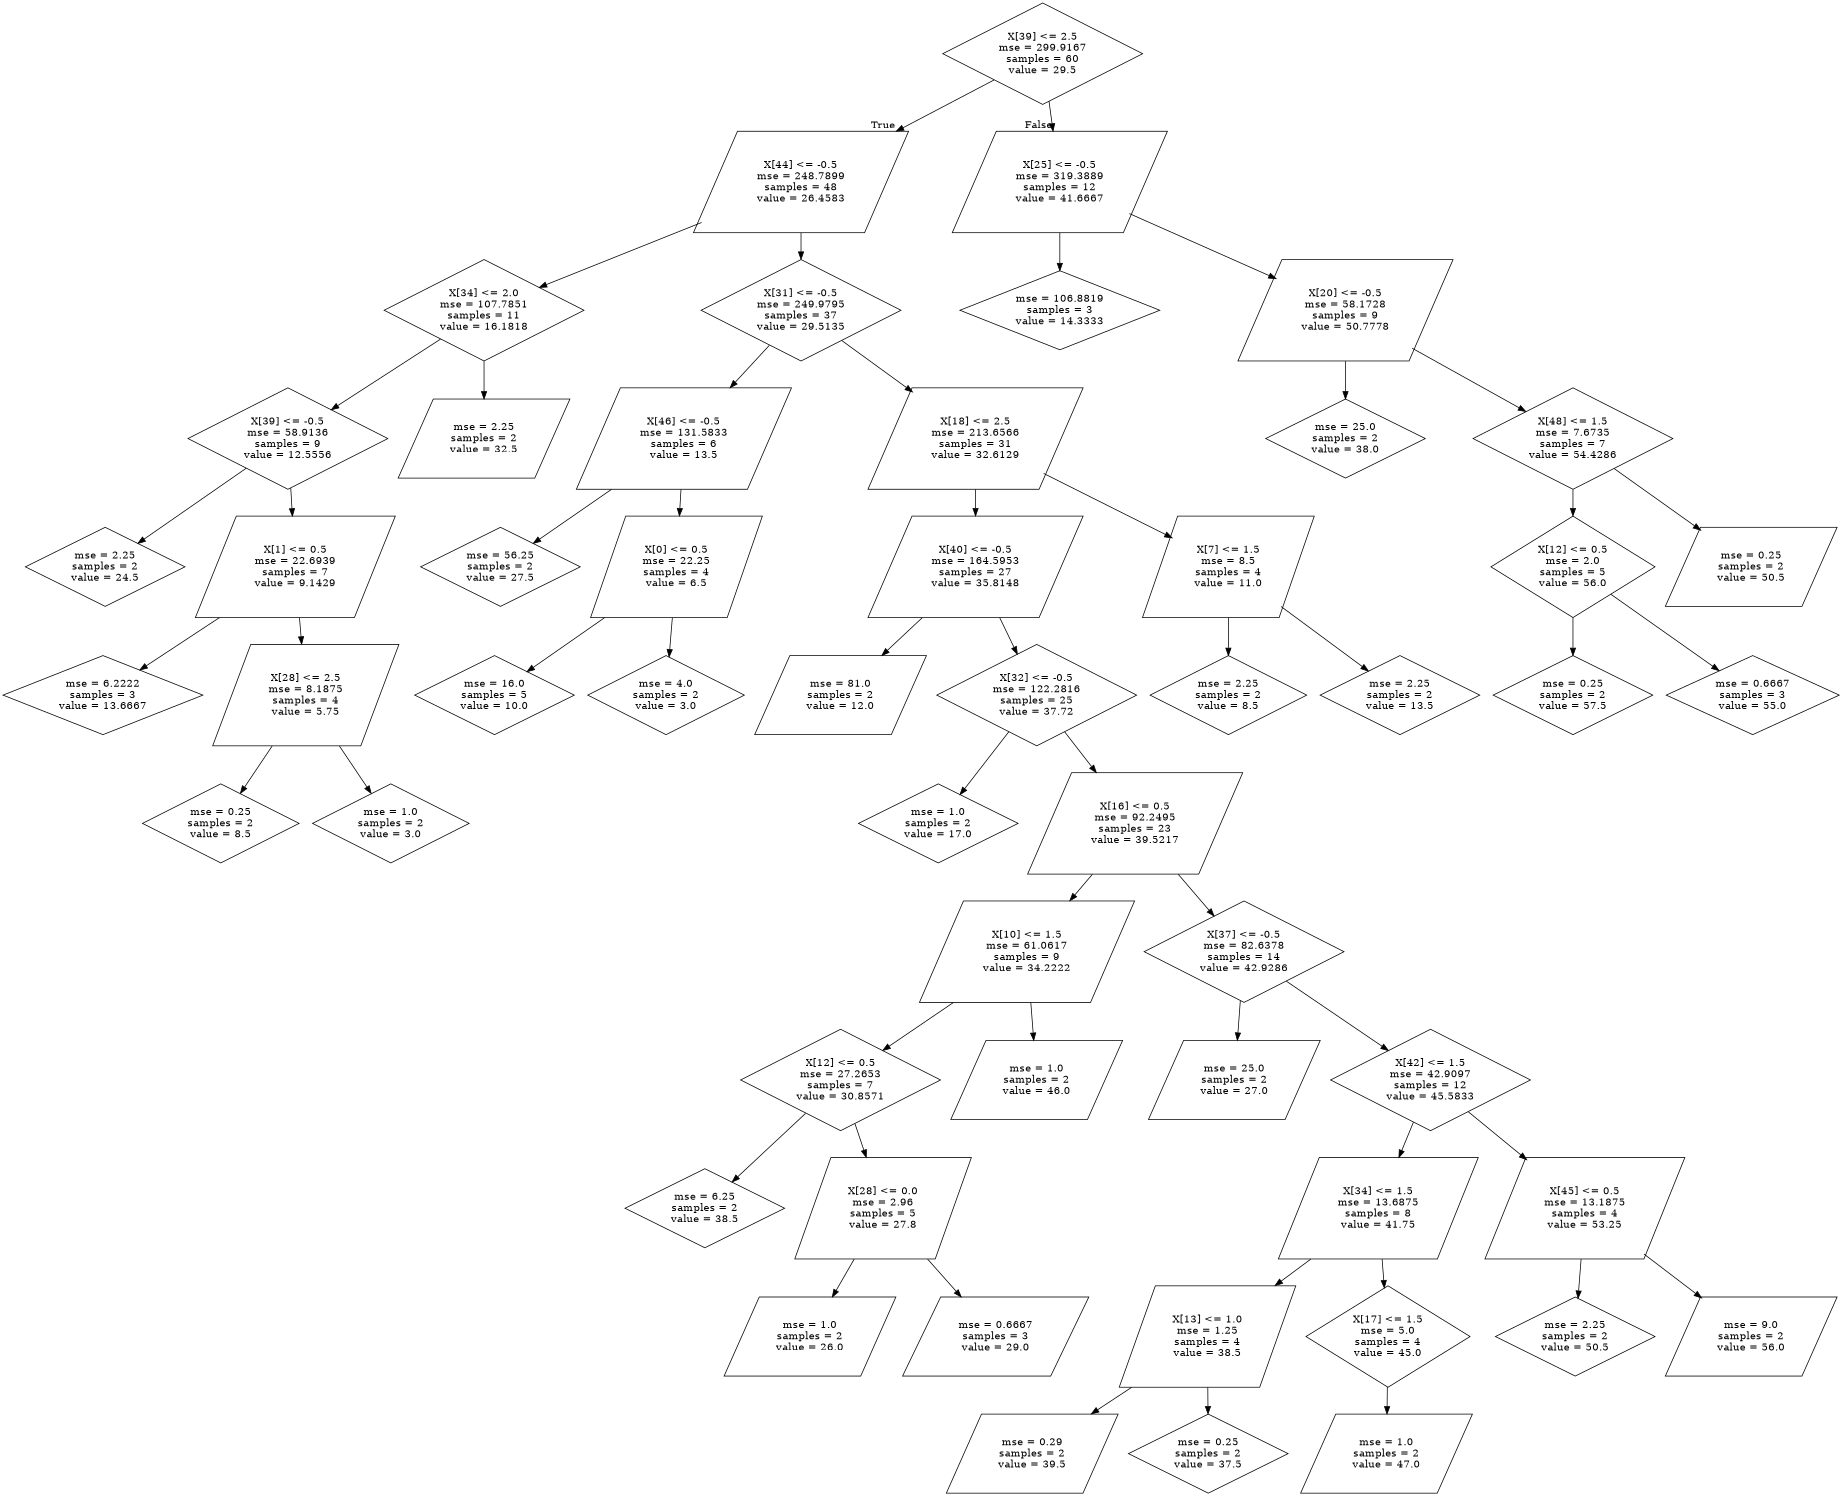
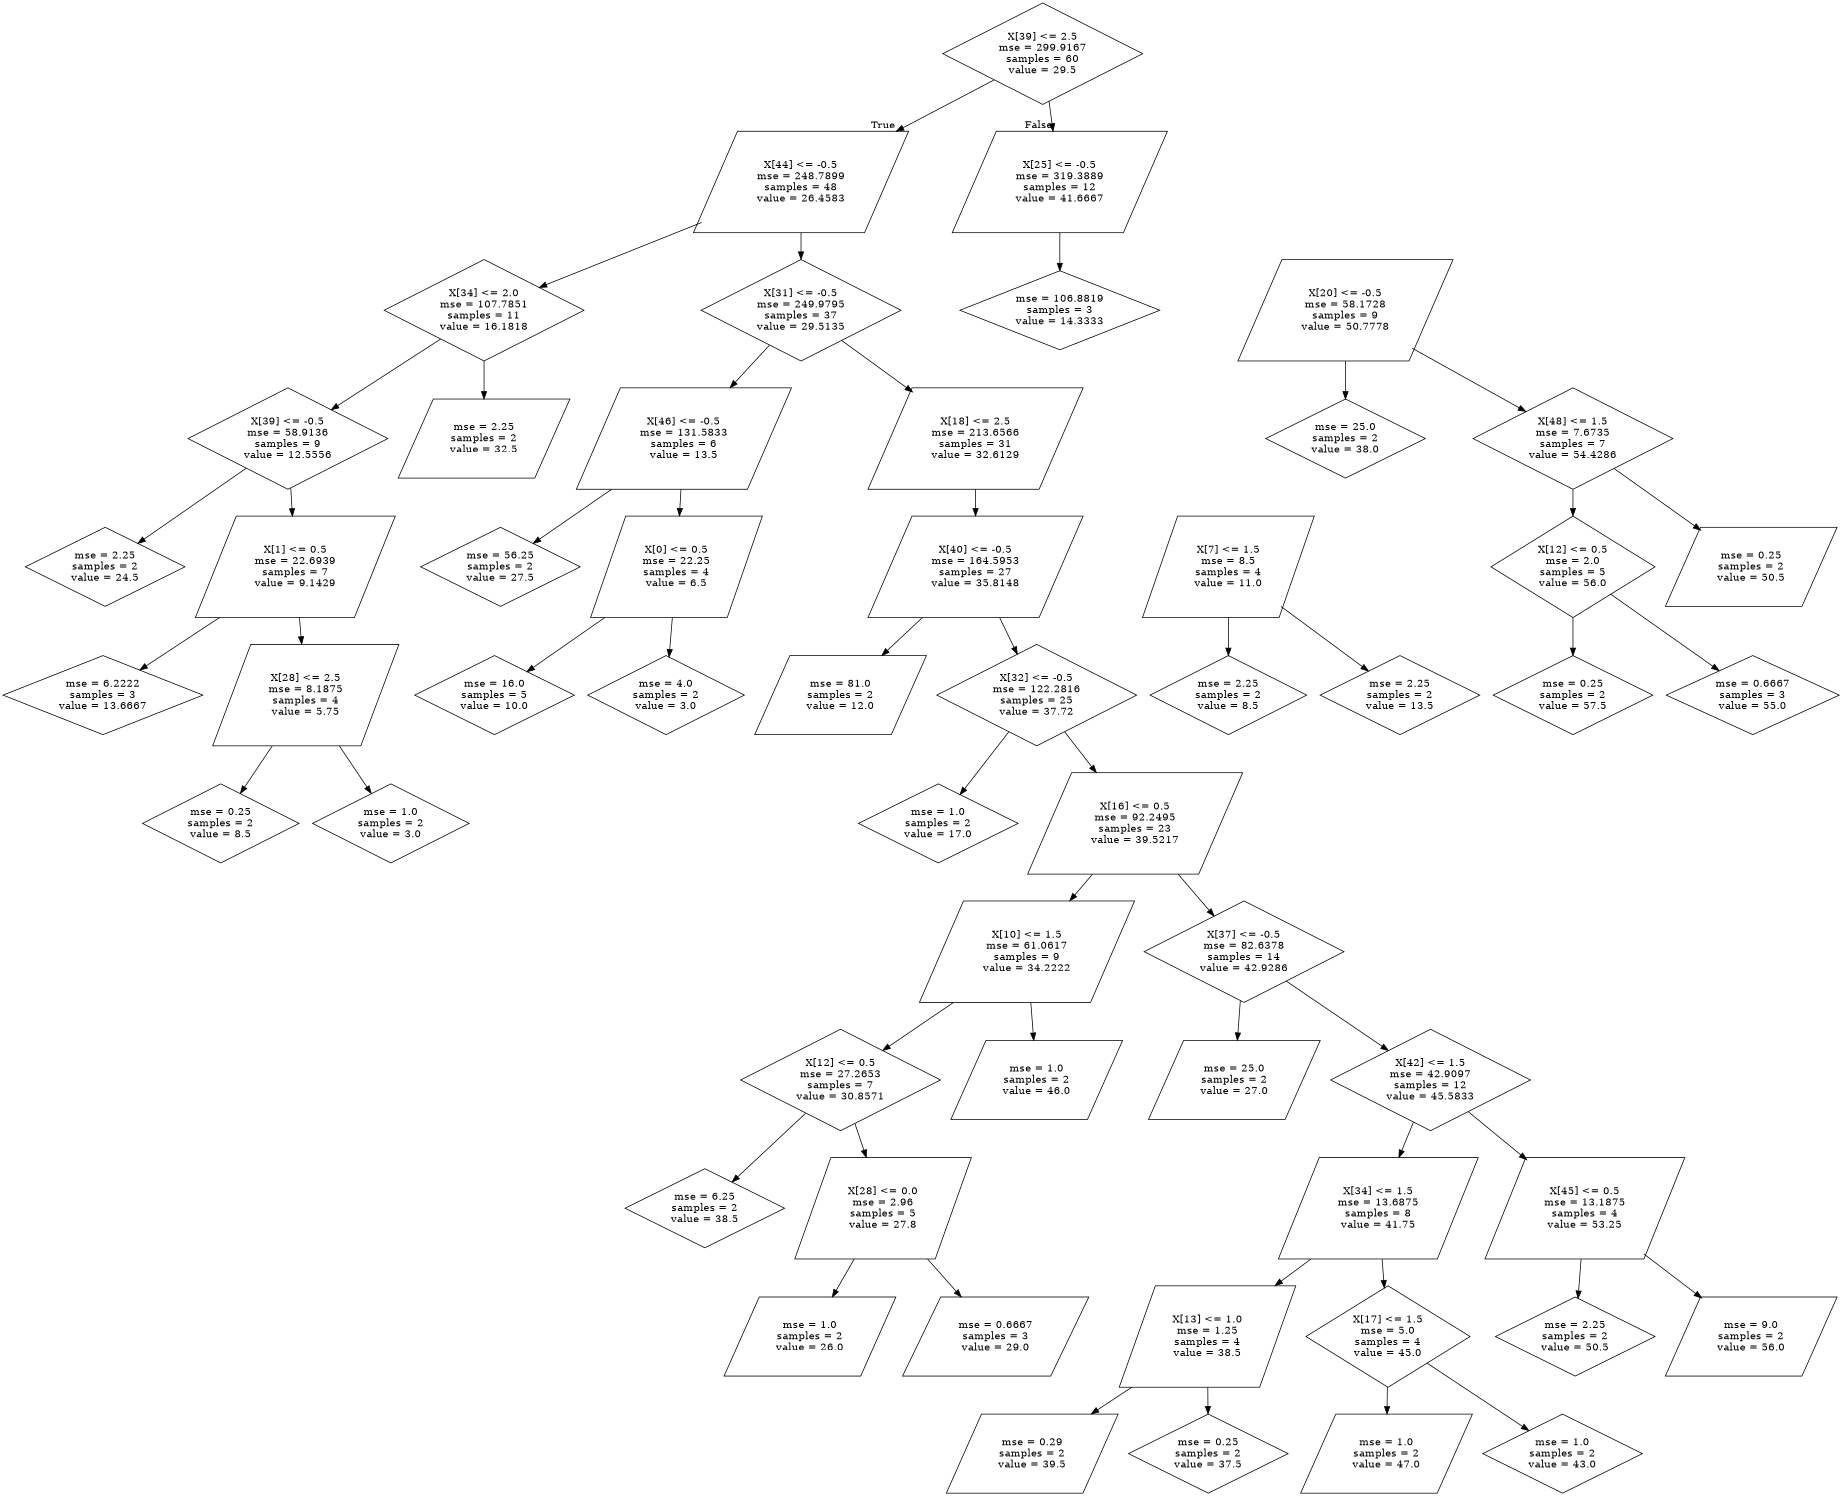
(1199, 245) -> none
(1105, 504) -> none
none -> (1563, 1454)
